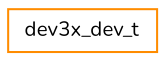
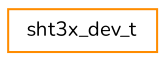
(83, 31) -> (83, 31)
